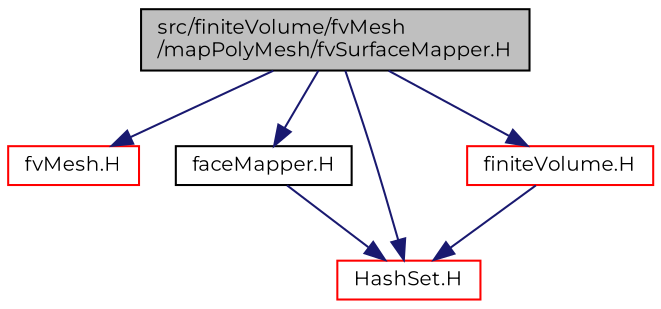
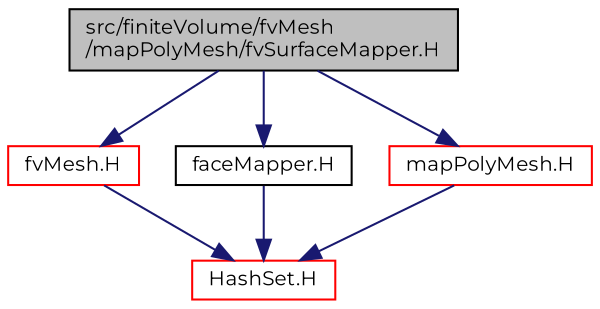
(373, 155) -> (160, 218)
(560, 166) -> (491, 166)
